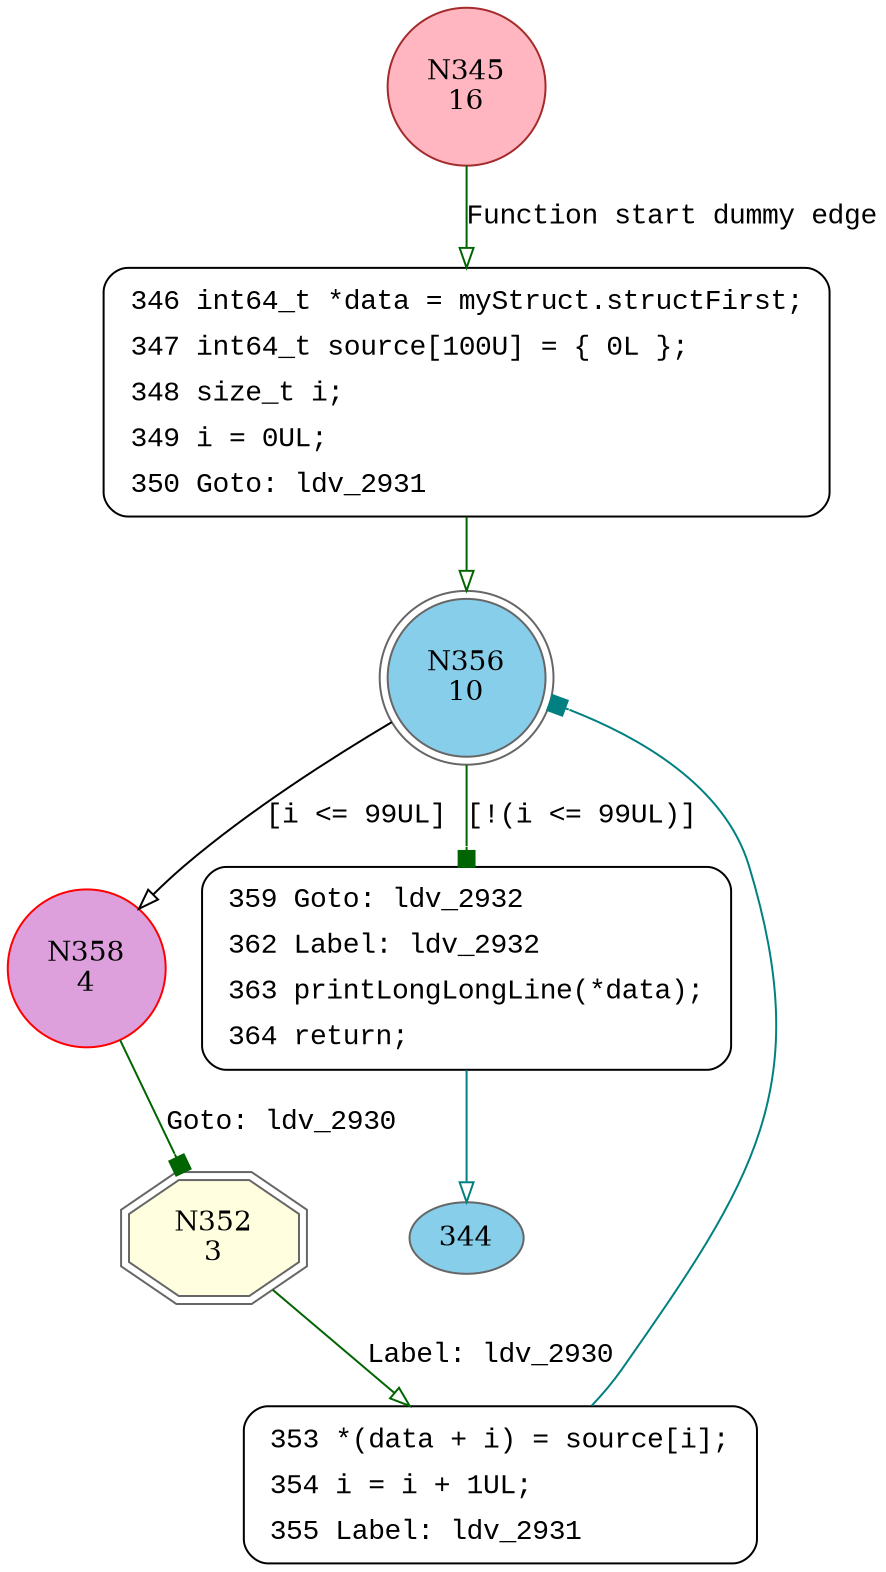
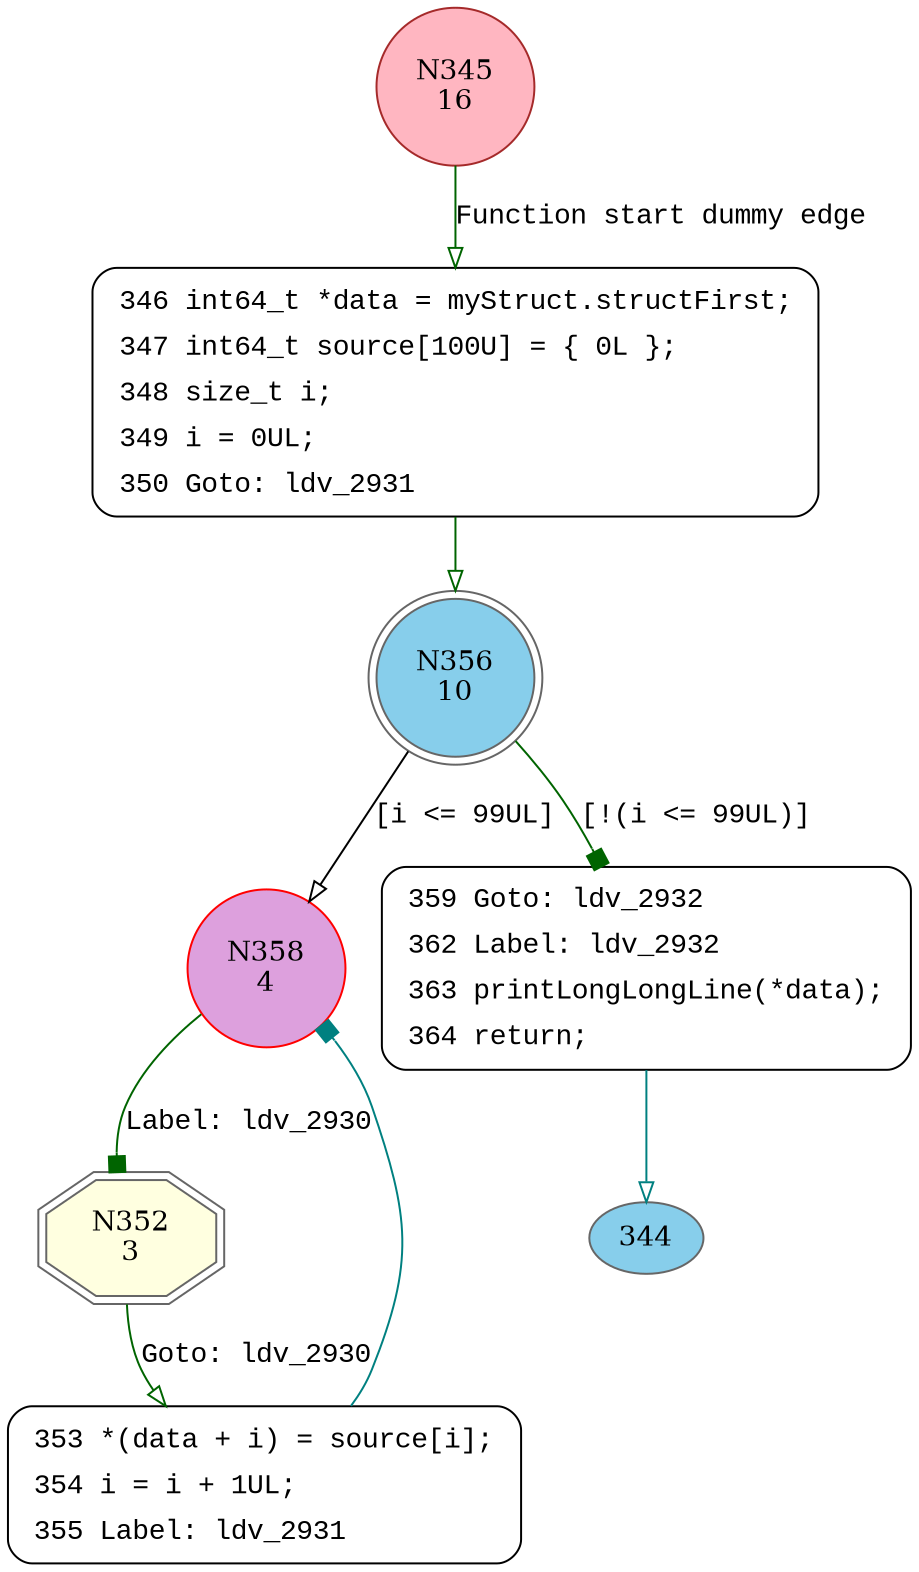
(775, 1037) -> (401, 1221)
(282, 1122) -> (249, 1122)
(490, 1355) -> (257, 1355)
